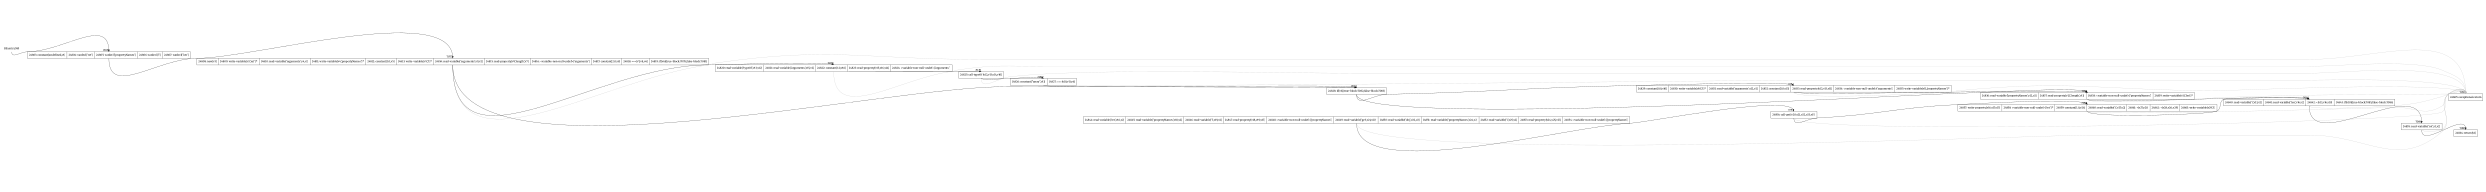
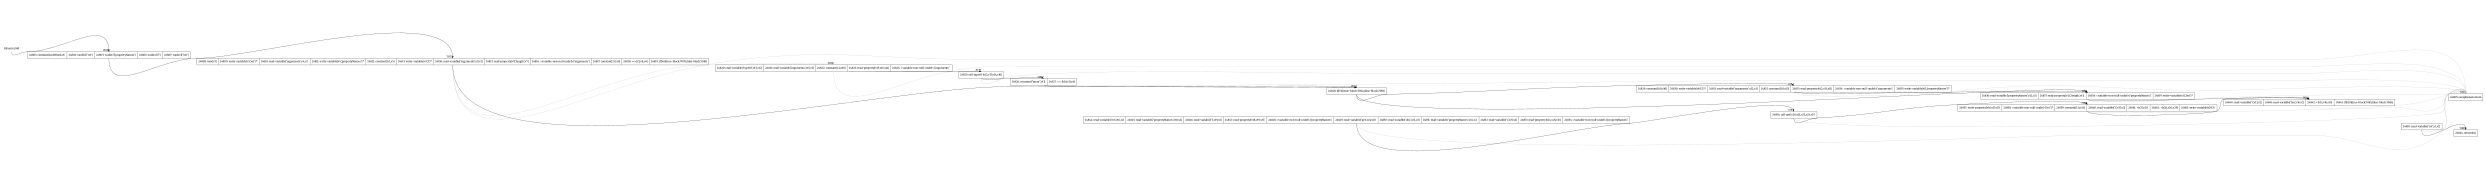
(624, 80) -> (624, 80)
(2365, 115) -> none
